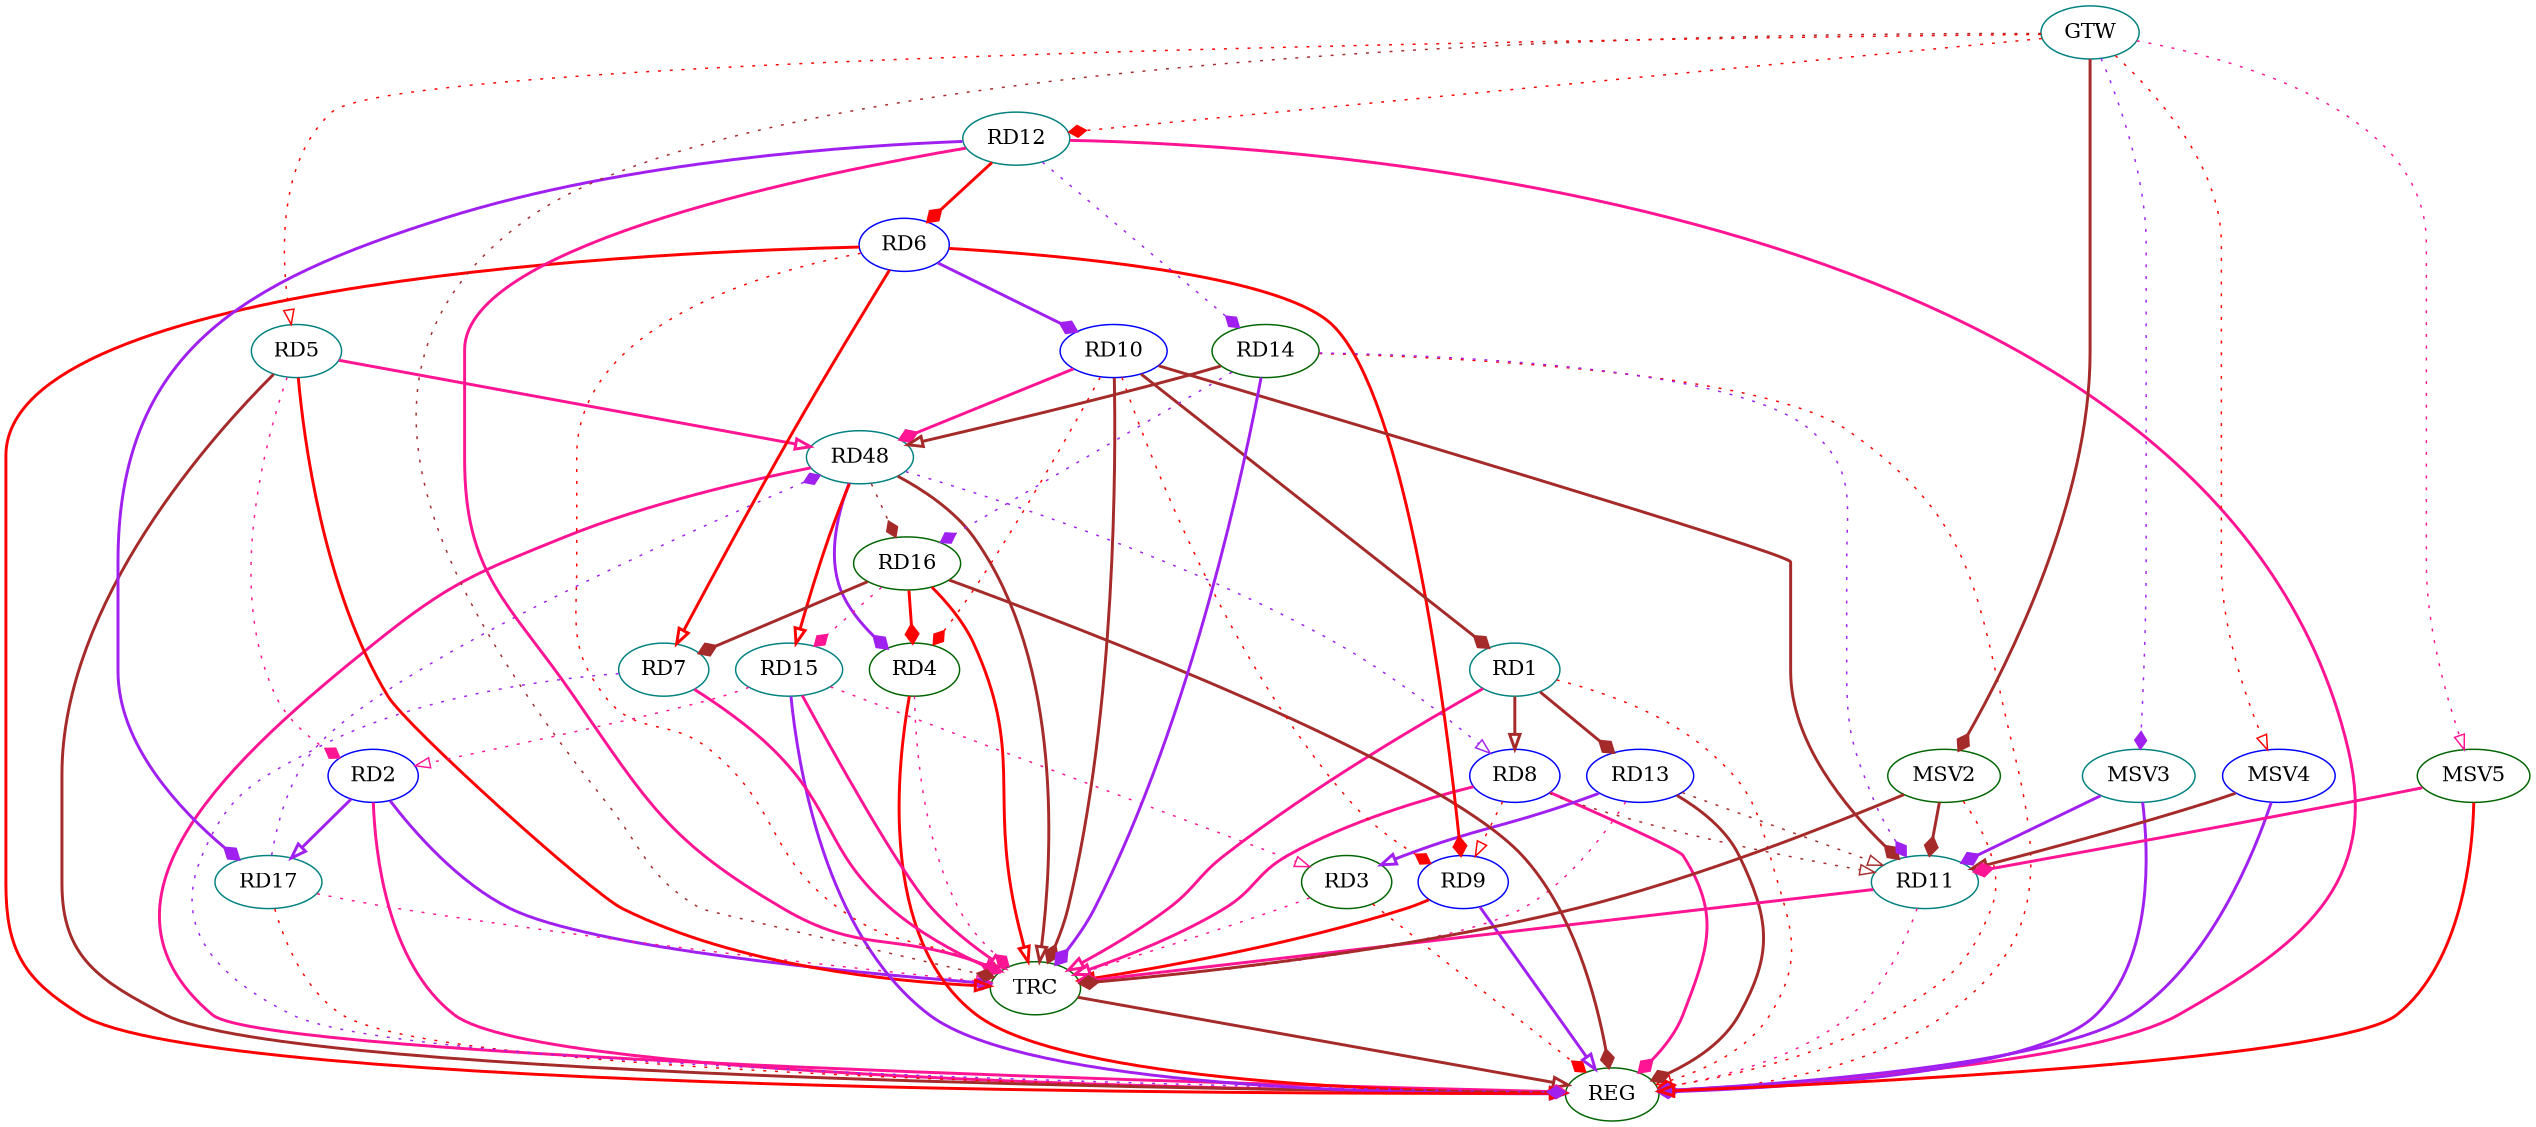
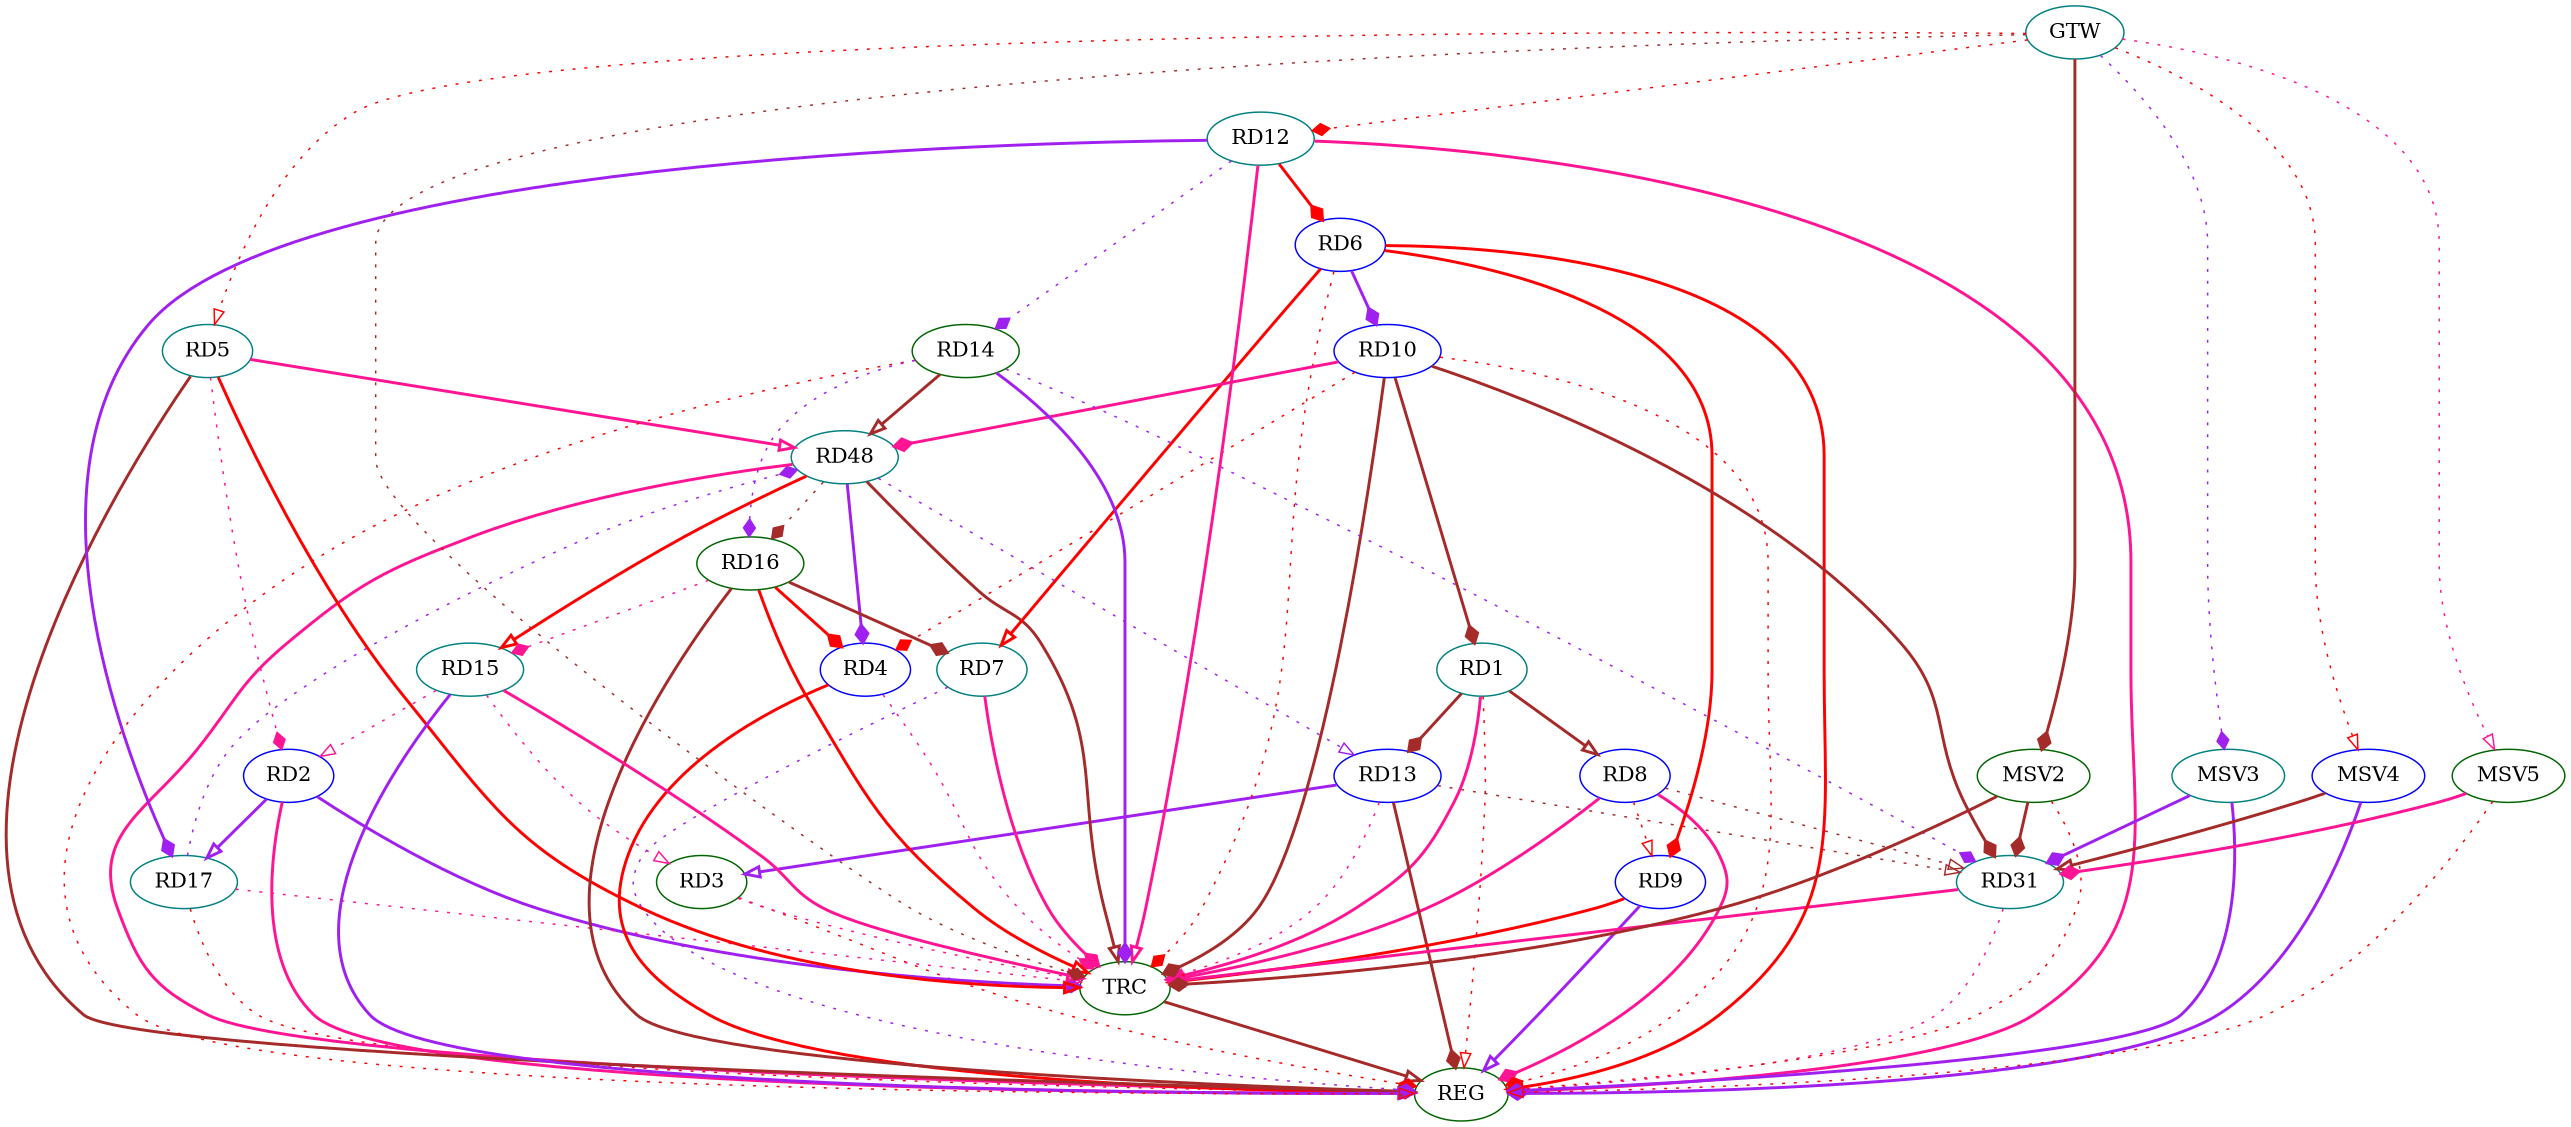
(1192, 573) -> (1110, 613)
(1237, 636) -> (1768, 677)
(914, 670) -> (865, 670)
(1925, 882) -> (2010, 882)
(2154, 1060) -> (2185, 1039)
